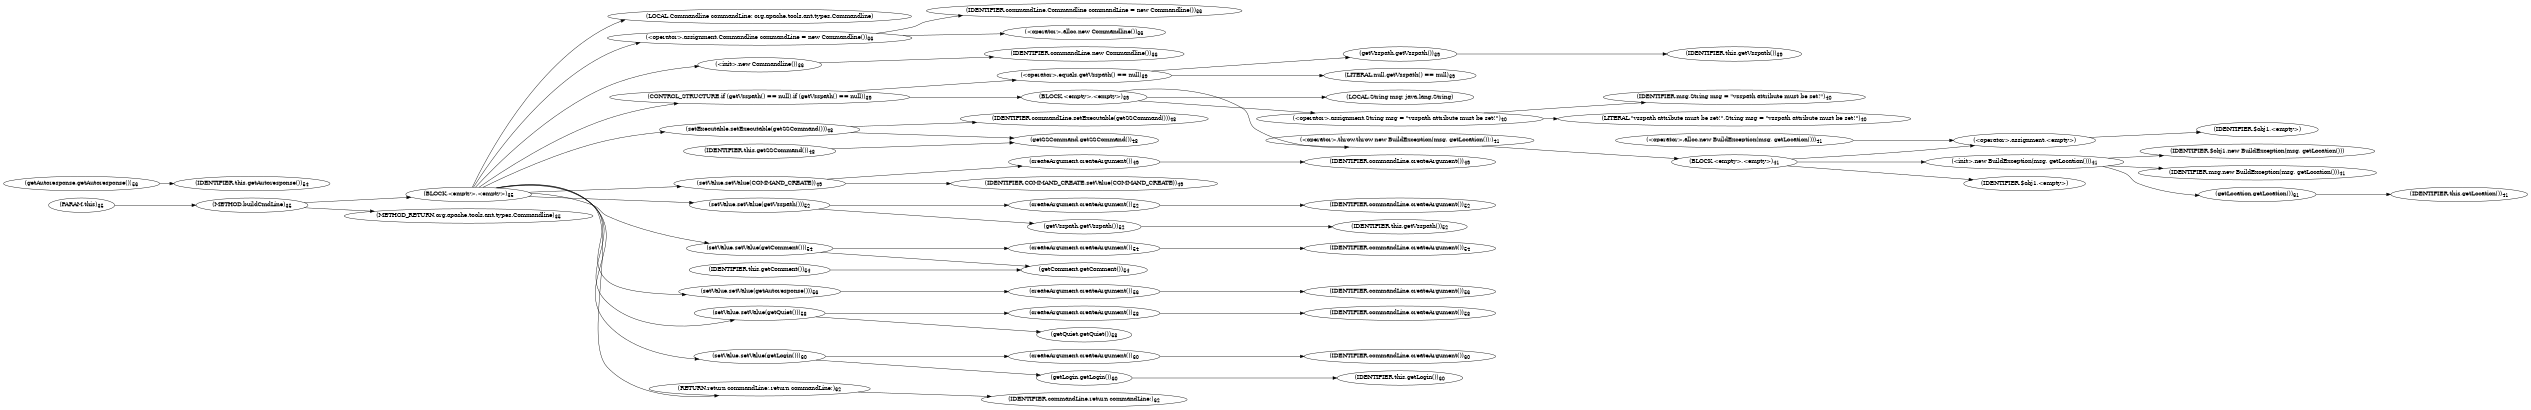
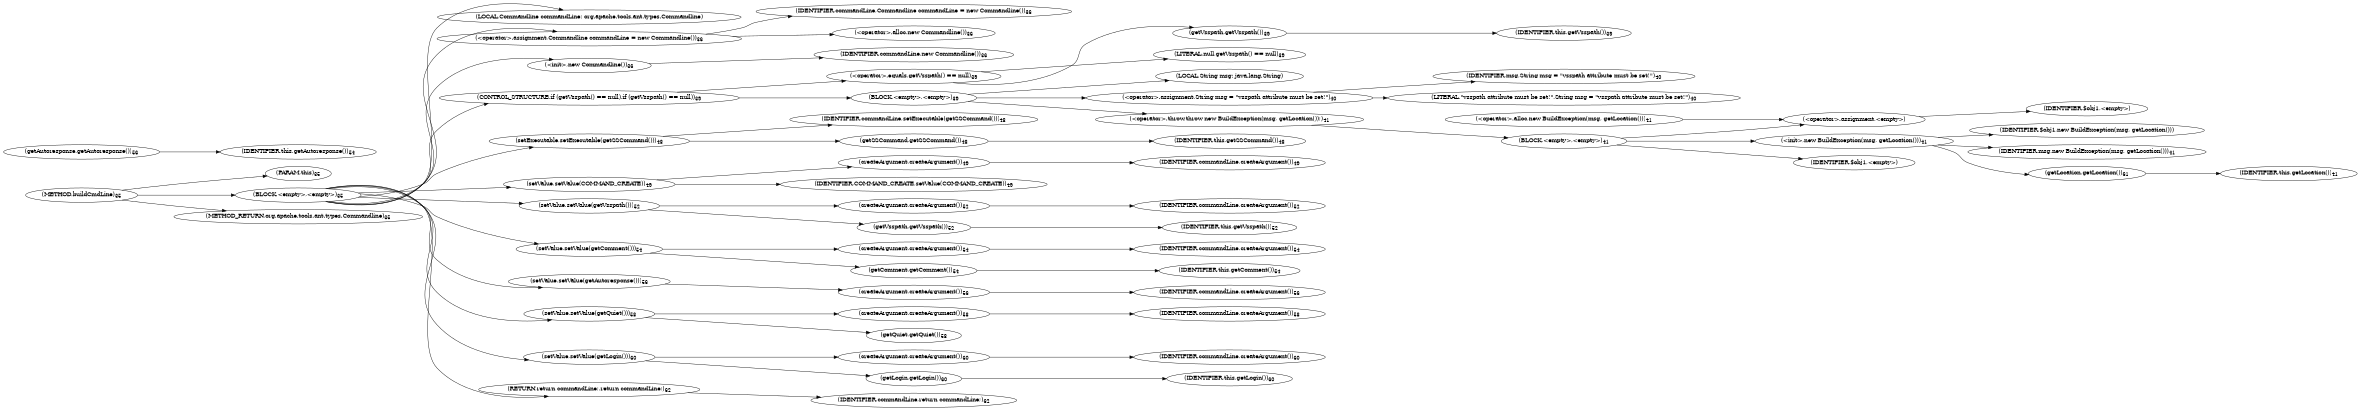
(921, 146) -> (1069, 141)
(153, 205) -> (192, 183)
(924, 270) -> (1066, 271)
